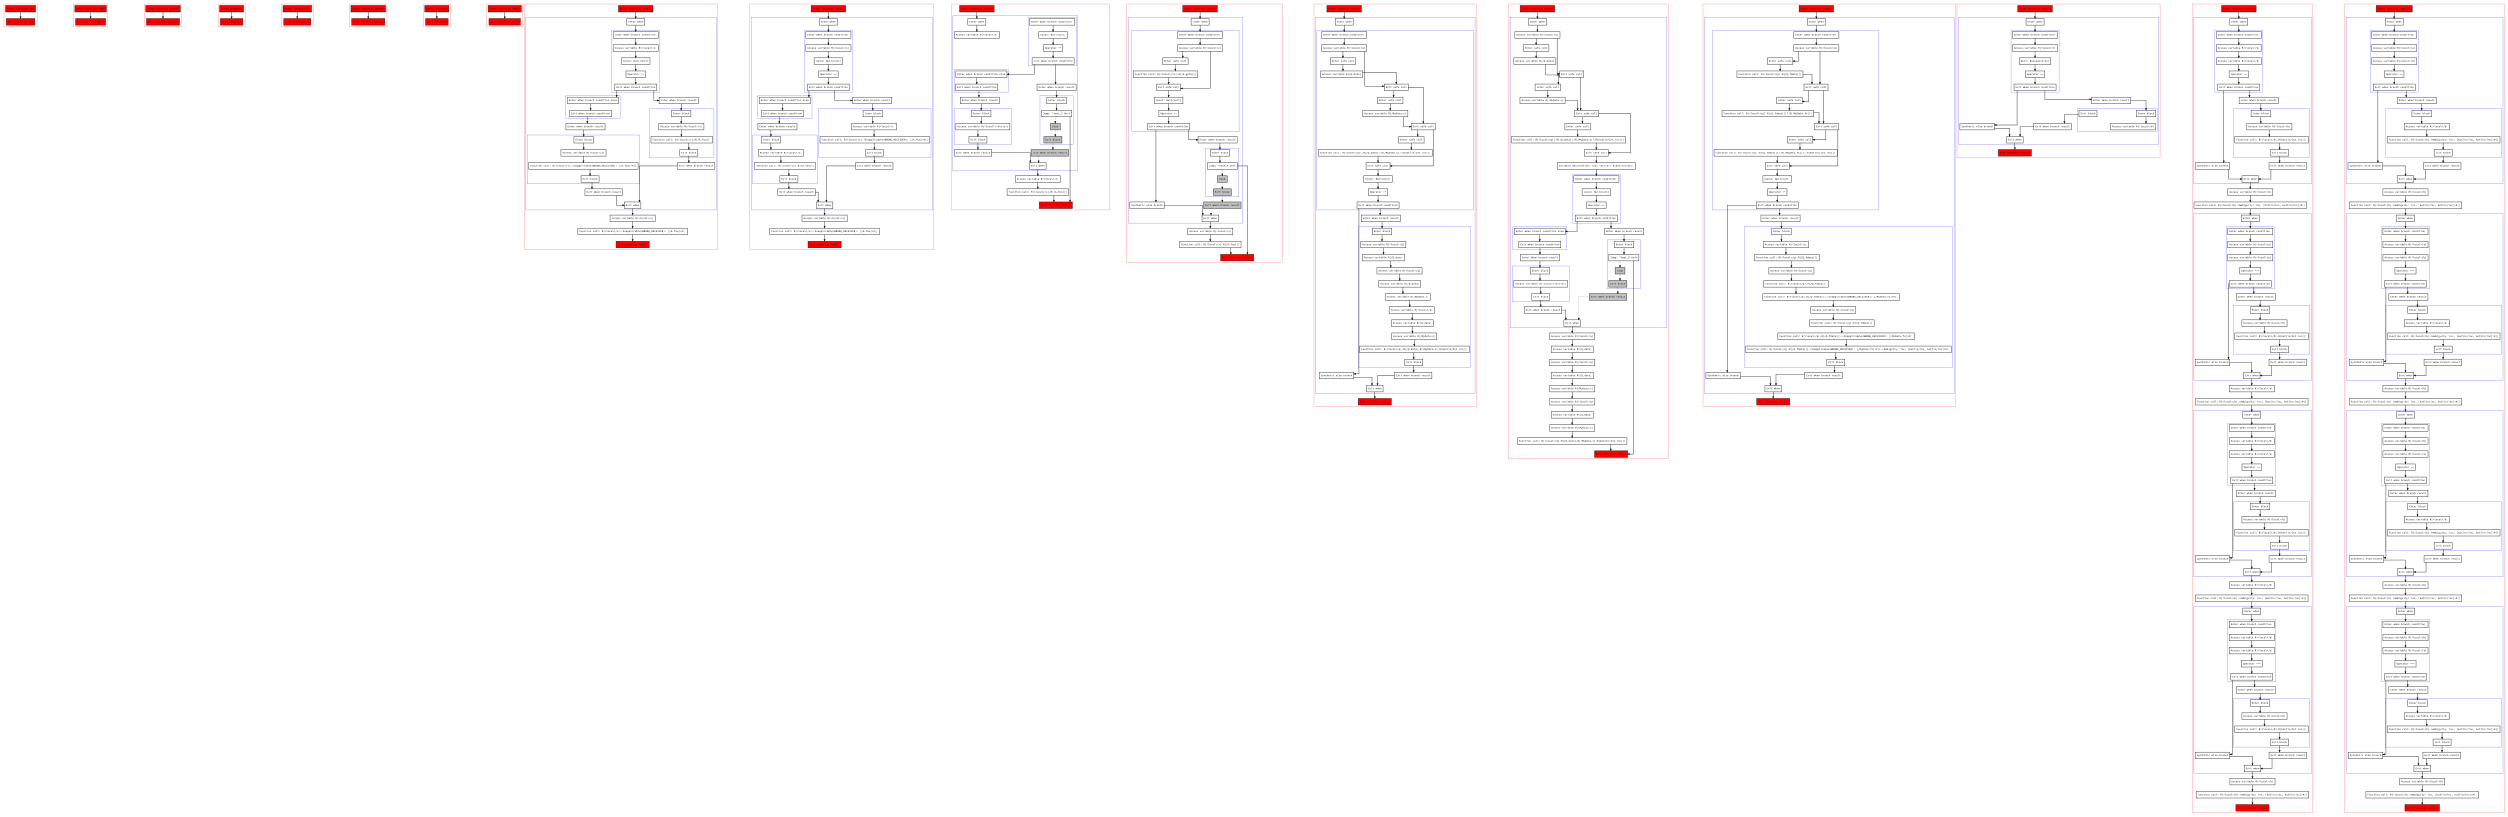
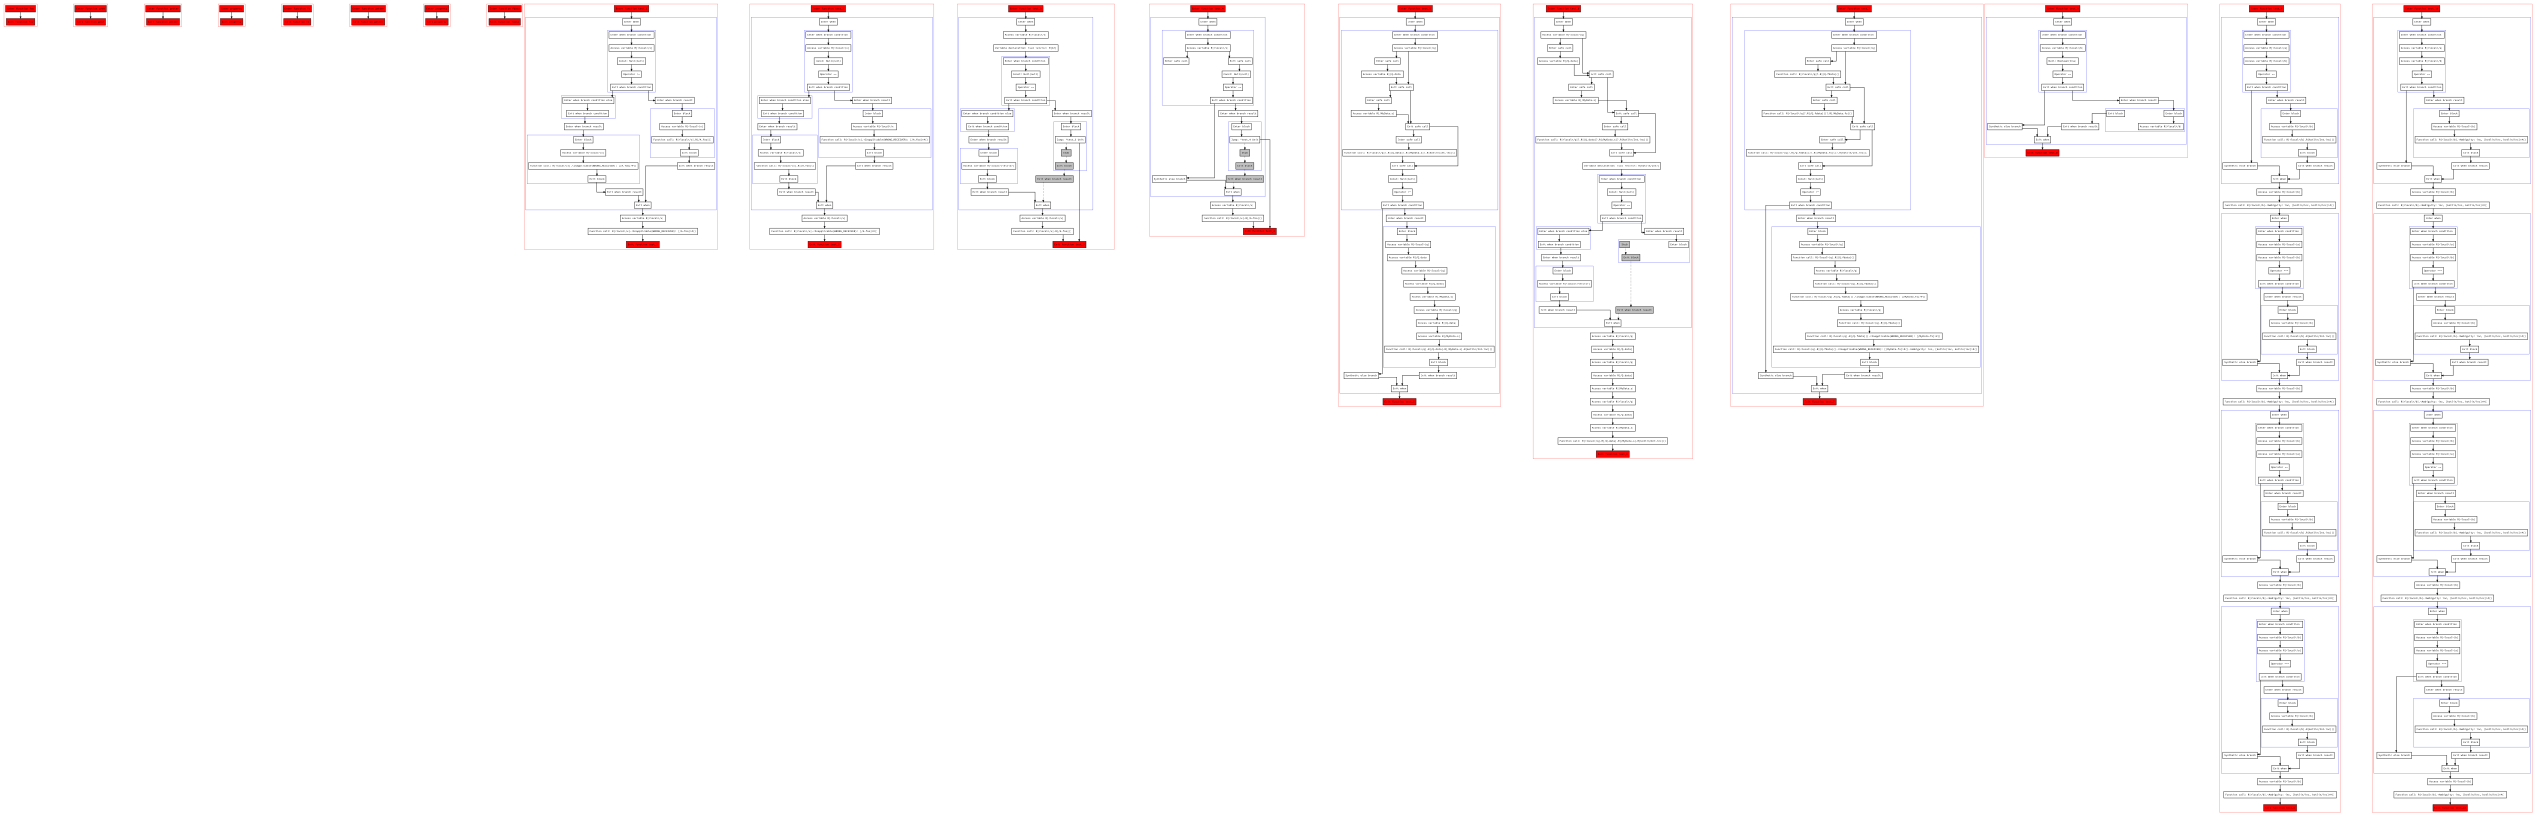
none -> (1026, 48)
(1166, 74) -> none
(1624, 258) -> none
